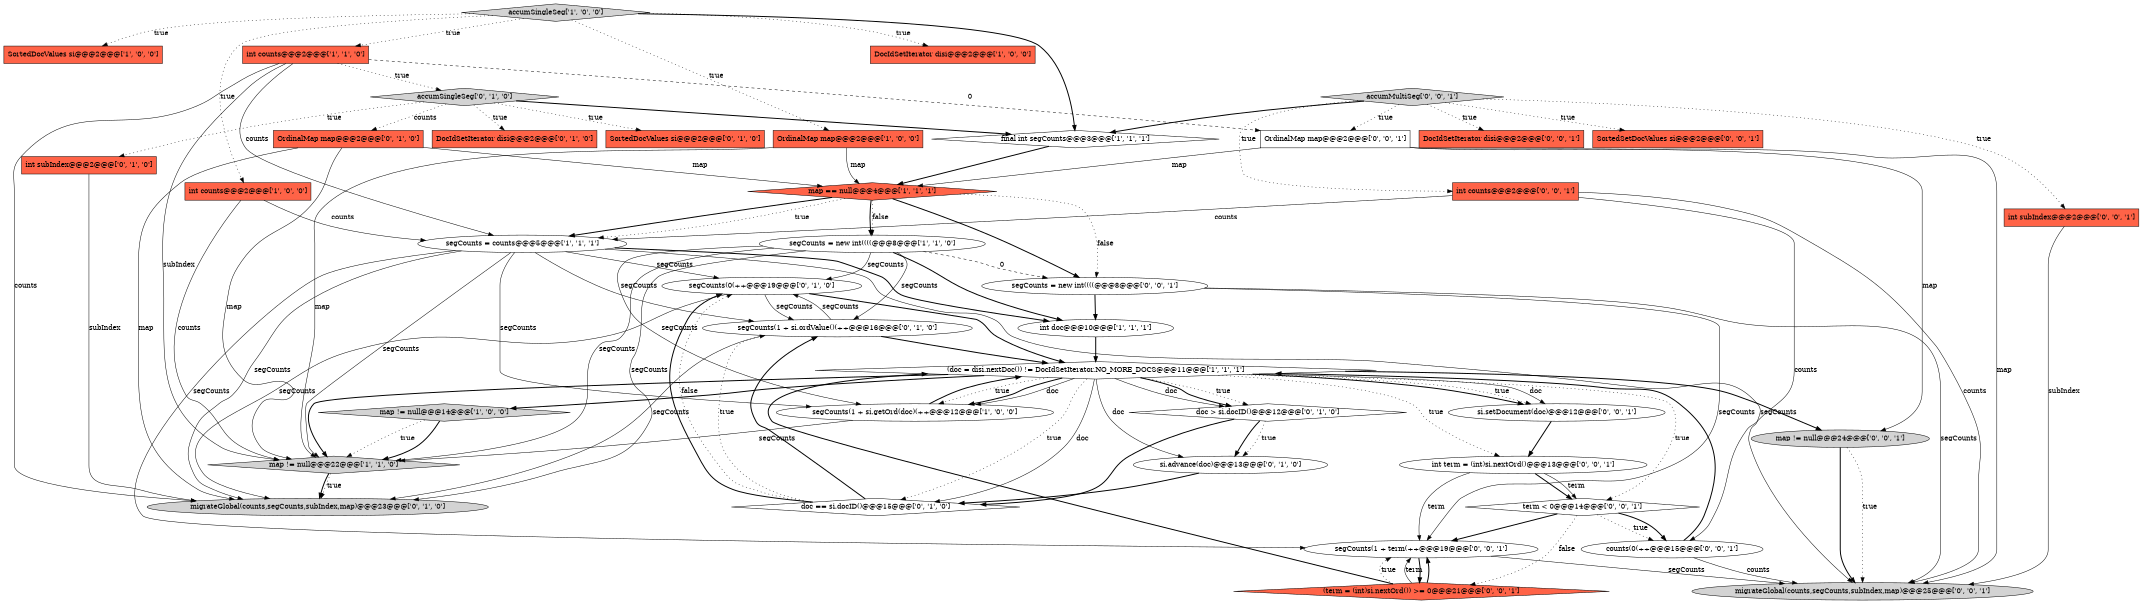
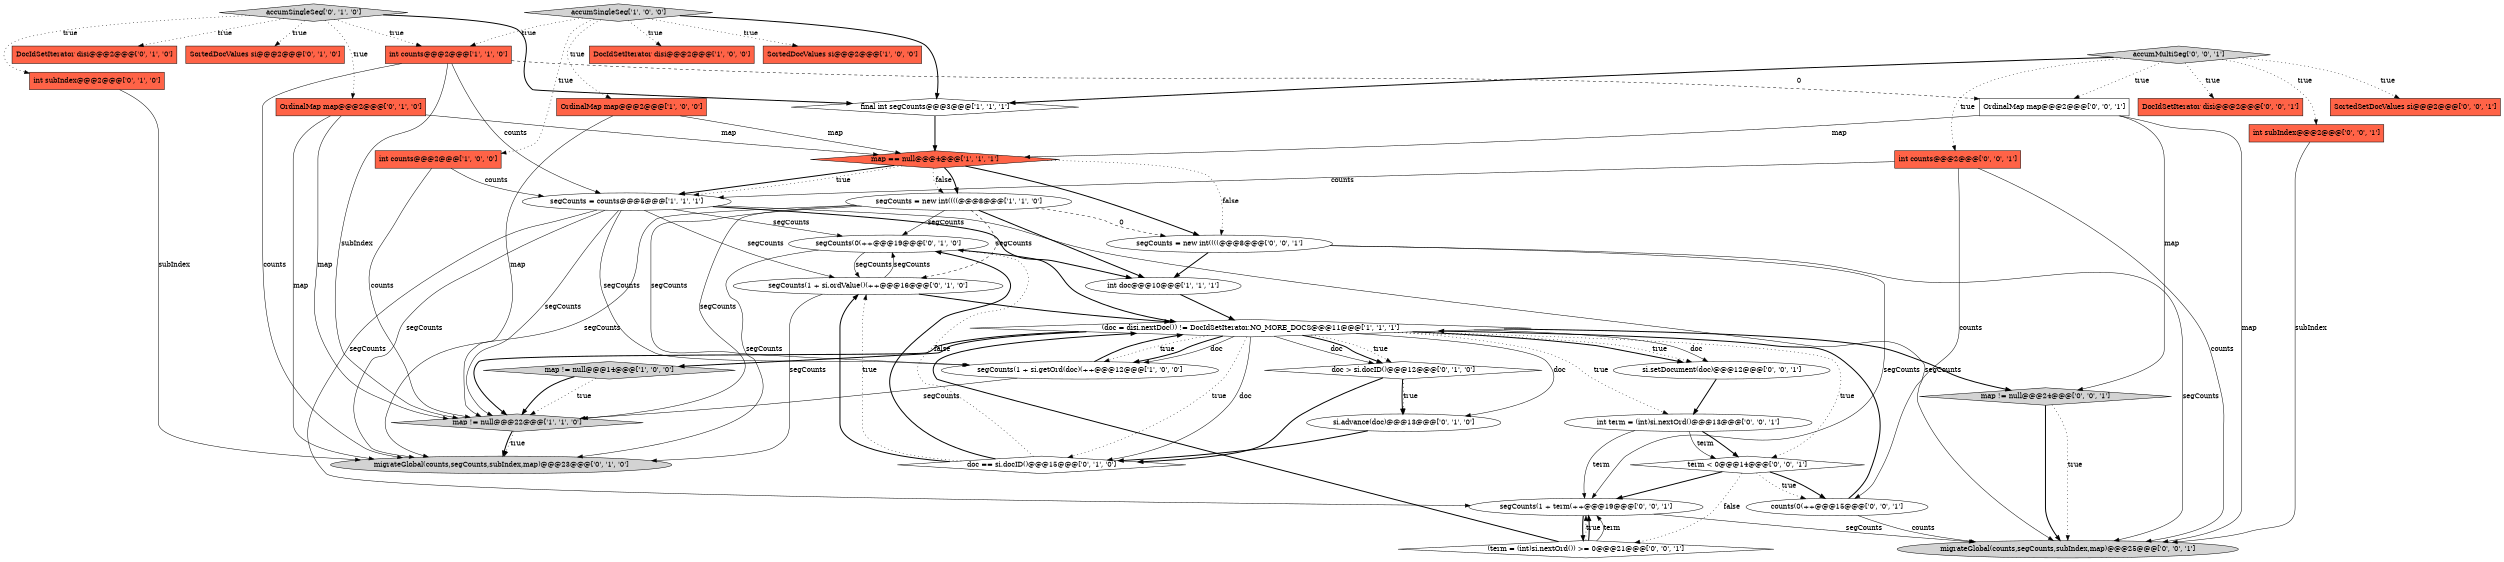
(387, 76) -> (375, 32)
(425, 118) -> (361, 55)
(896, 285) -> (985, 259)
(1840, 439) -> (2045, 397)
(1421, 591) -> (1586, 549)
